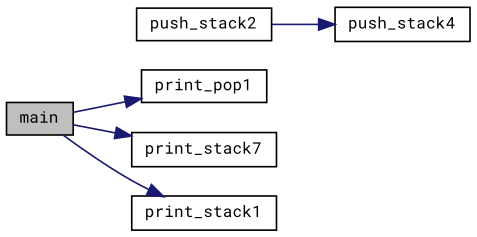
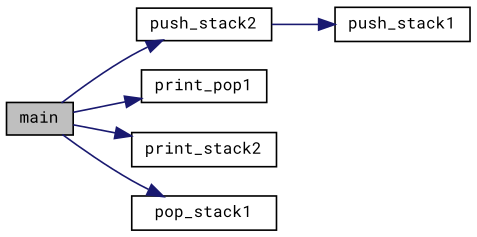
(403, 24) -> (403, 24)
none -> (103, 73)
(204, 150) -> (204, 150)
(204, 213) -> (204, 213)
